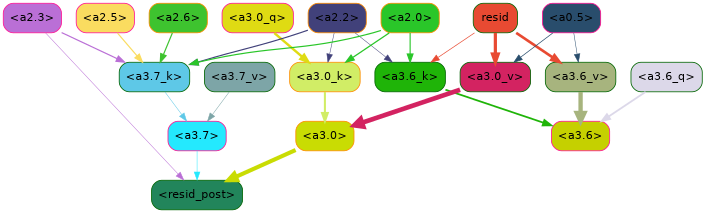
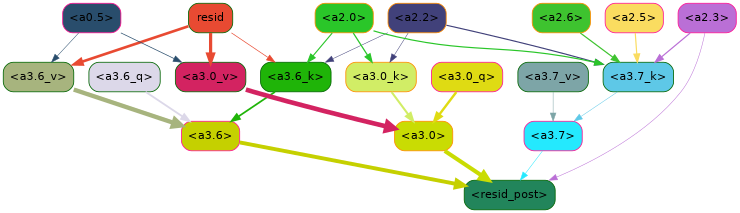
(286, 43) -> (448, 103)
none -> (348, 163)
